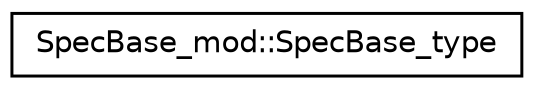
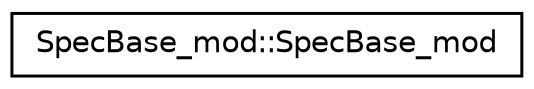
(267, 45) -> (267, 45)
